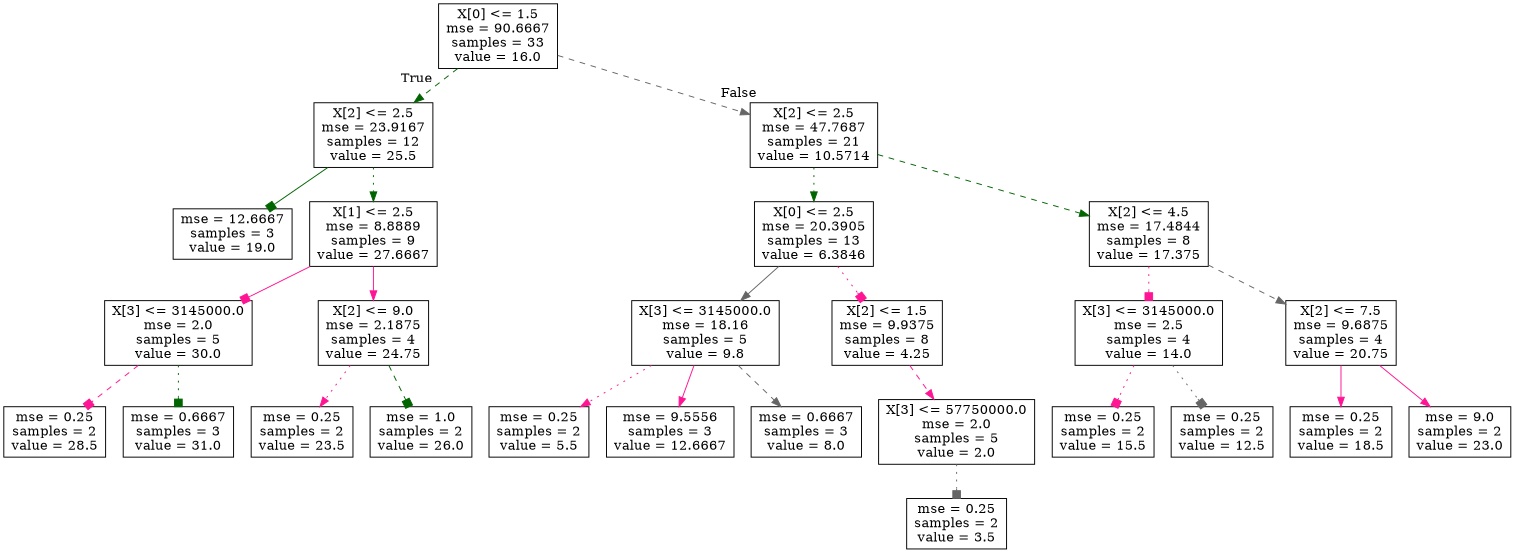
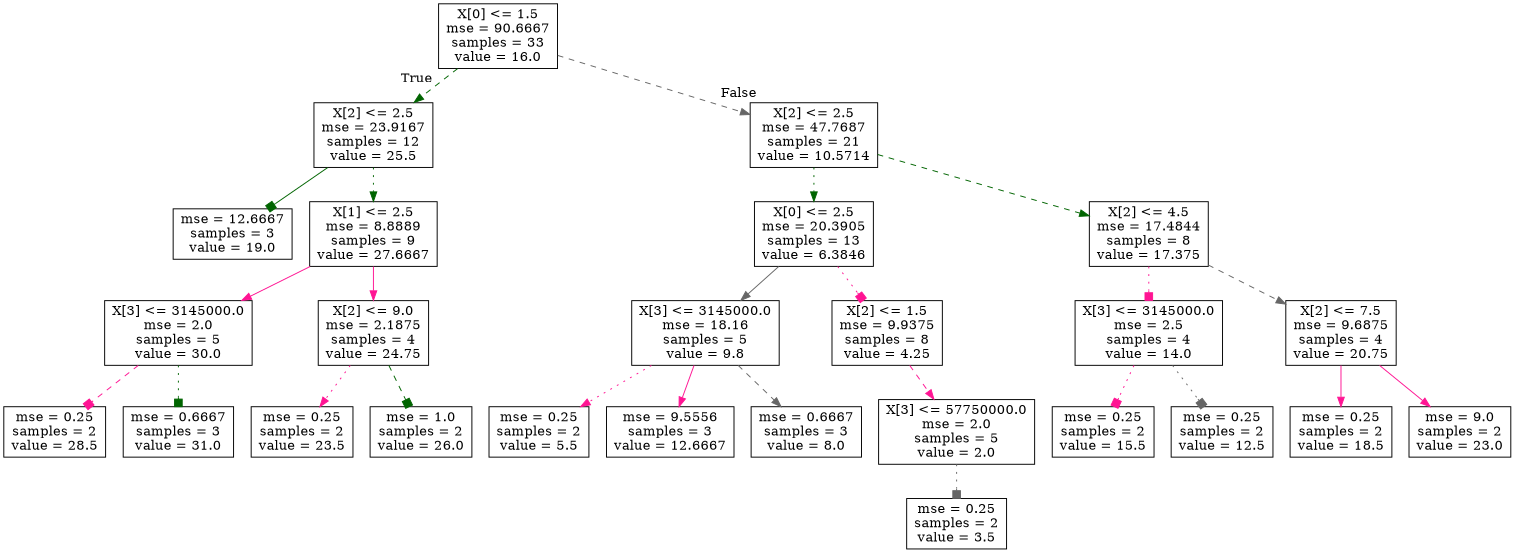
(280, 281) -> (280, 281)
